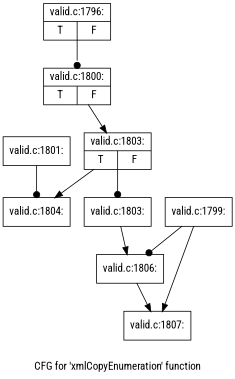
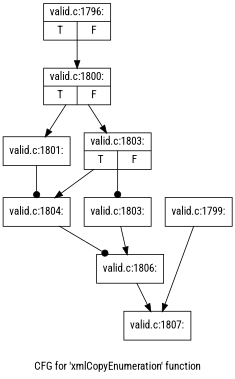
(77, 50) -> (77, 50)
none -> (58, 117)
(167, 238) -> (80, 239)
